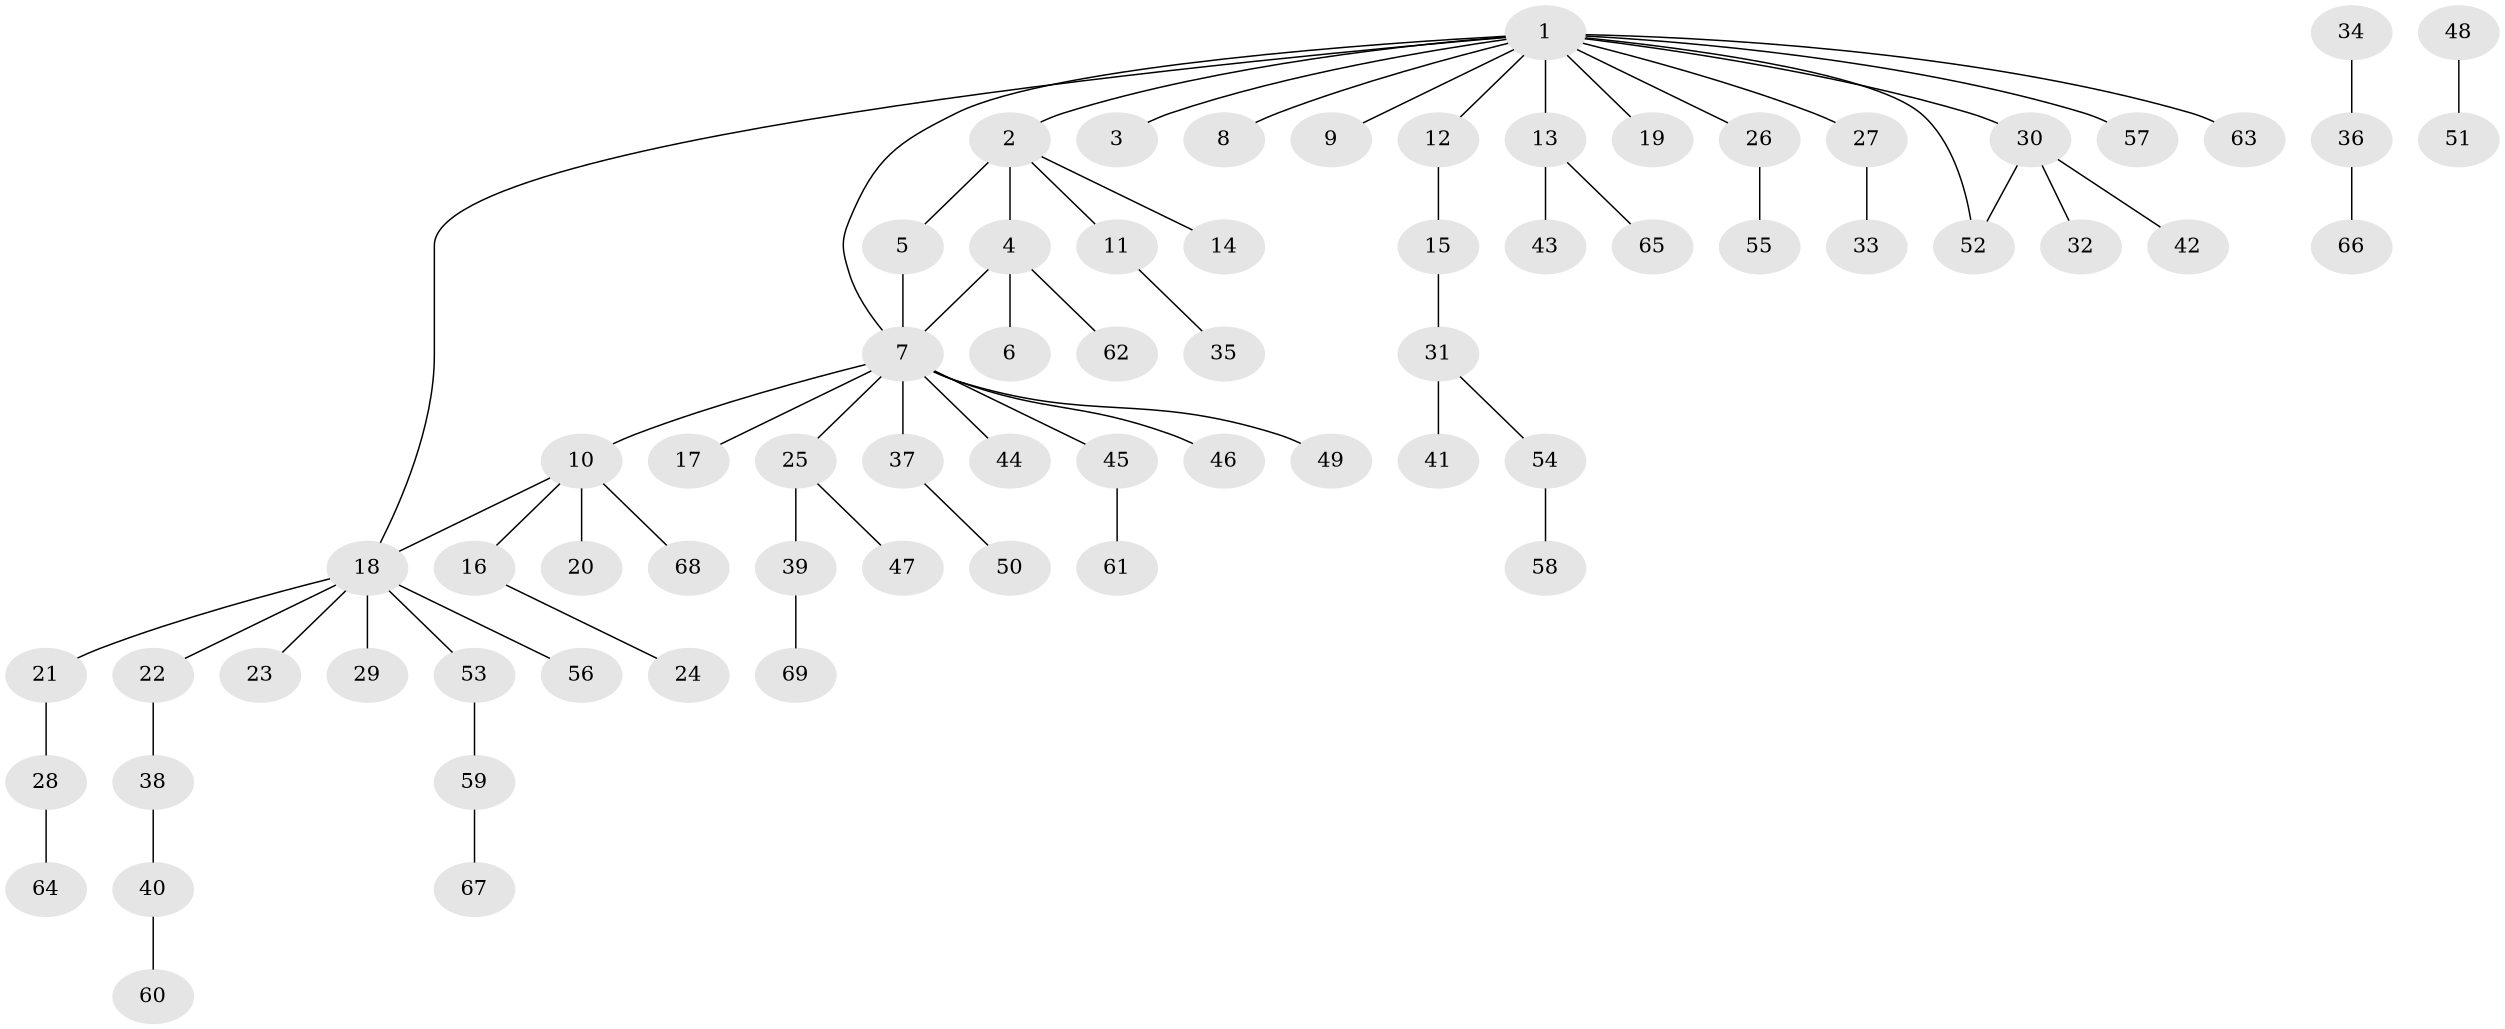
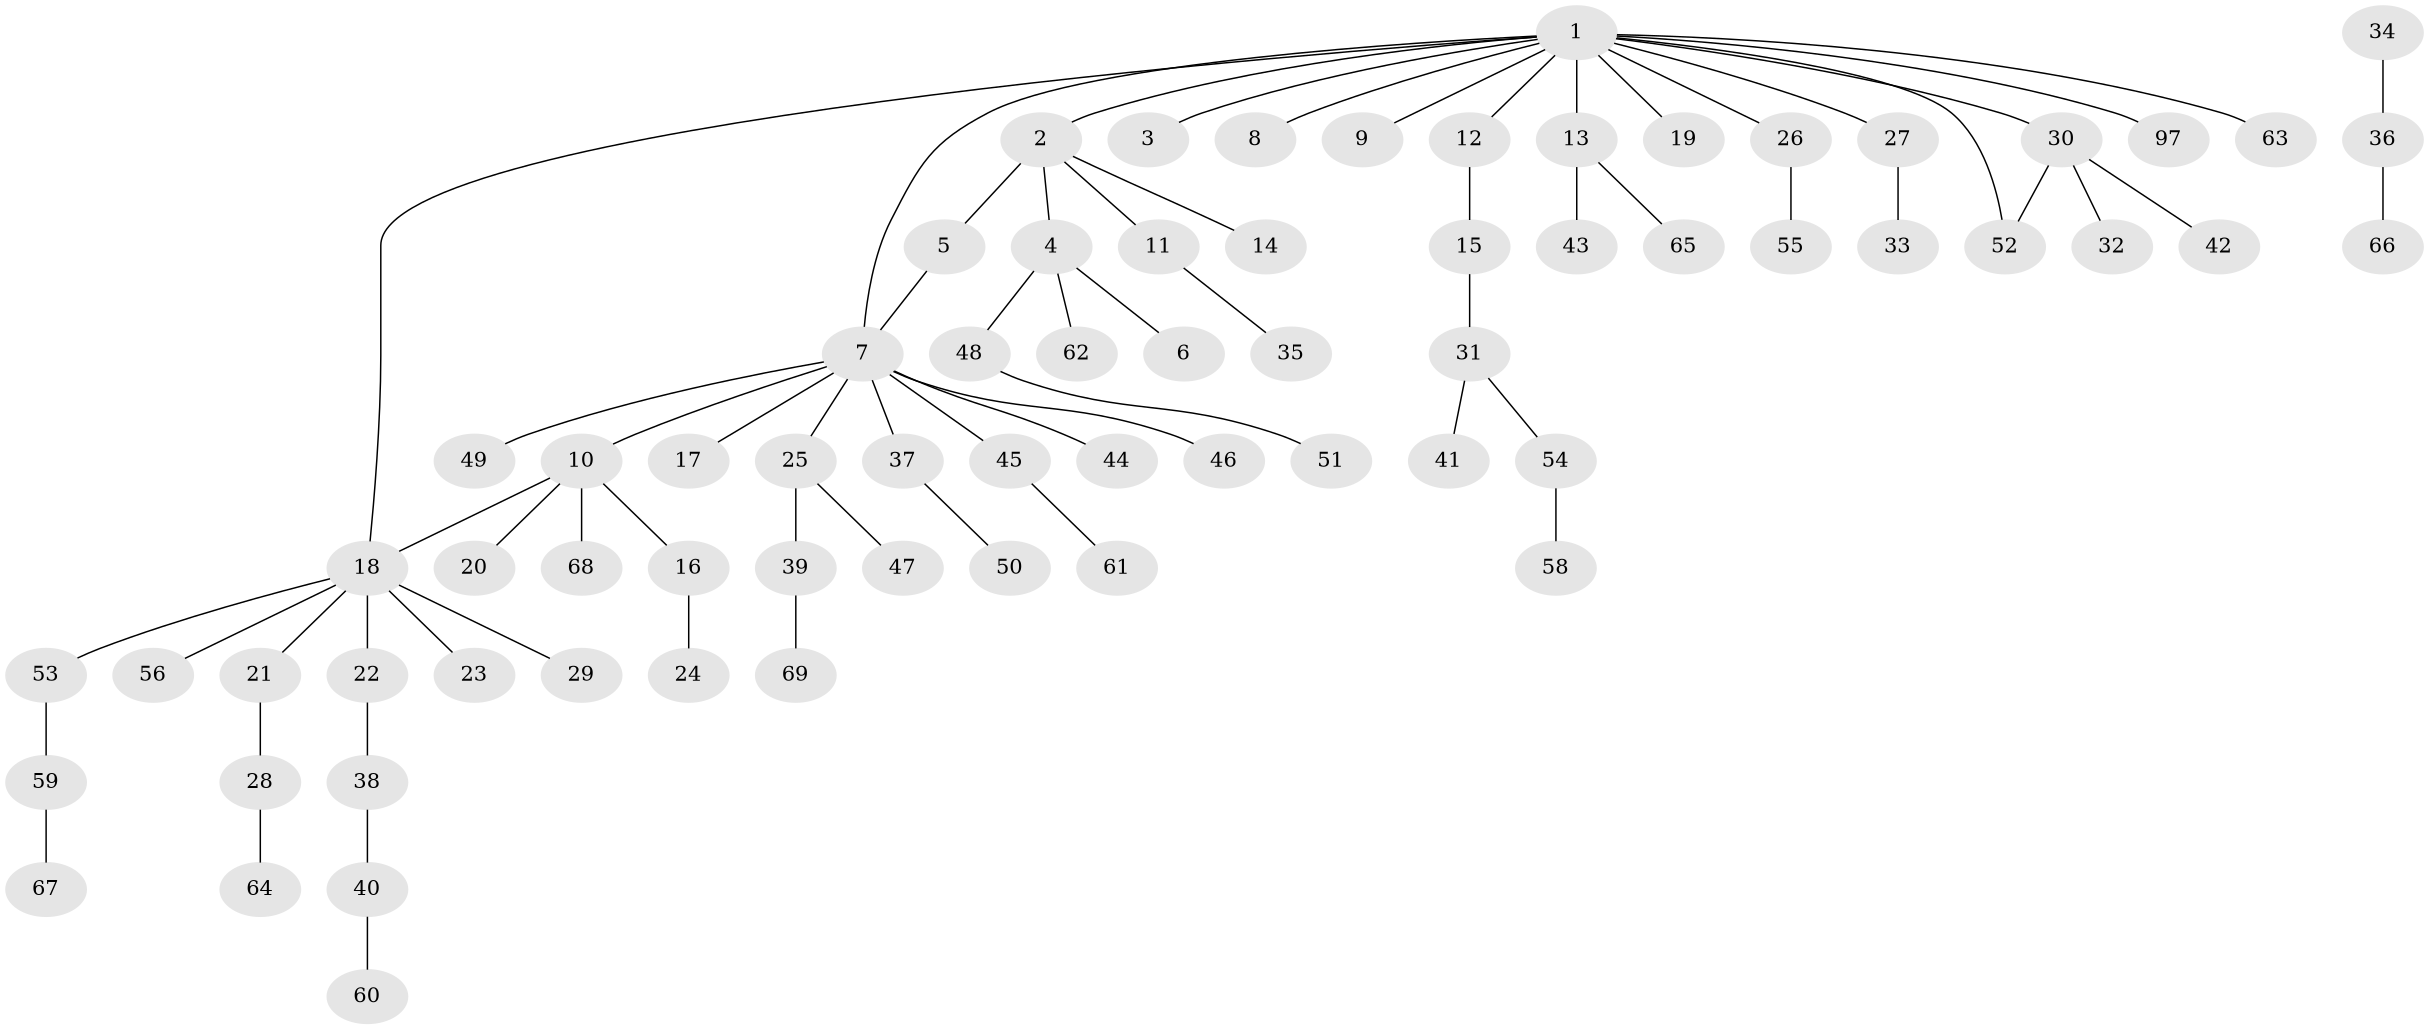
(2138, 140) -> (2169, 140)
(957, 300) -> (1011, 300)
